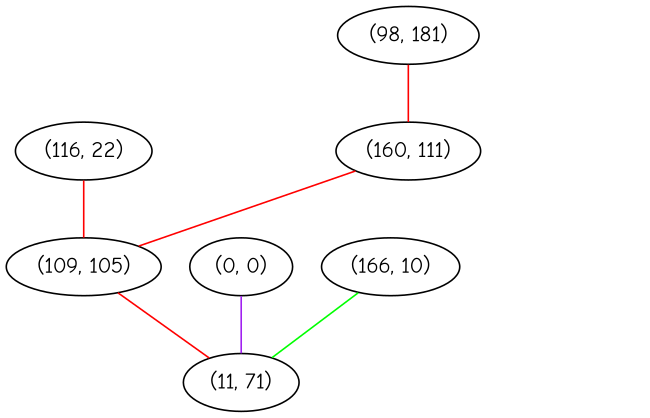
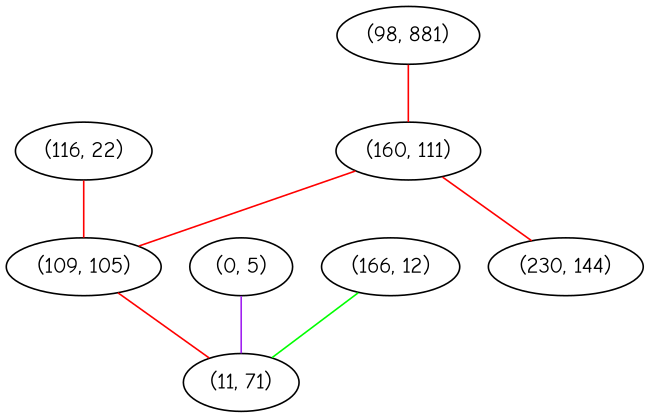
(408, 35) -> (408, 35)
(241, 267) -> (241, 267)
(391, 267) -> (391, 267)
none -> (566, 267)
